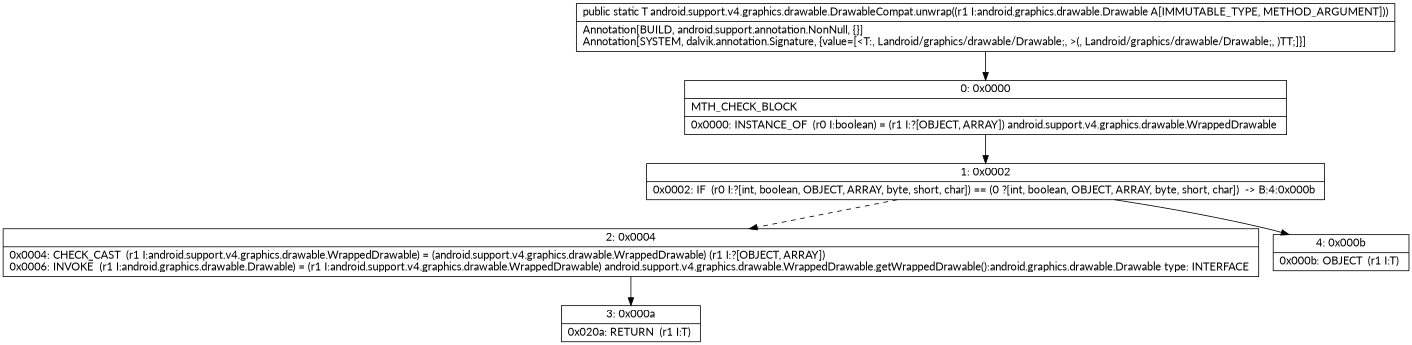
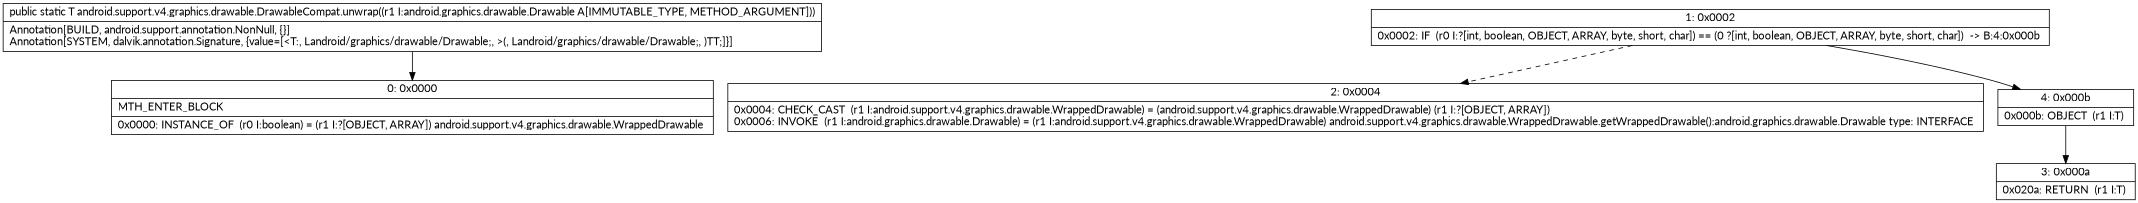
(744, 107) -> (171, 107)
(986, 145) -> none
(631, 287) -> (2066, 141)
